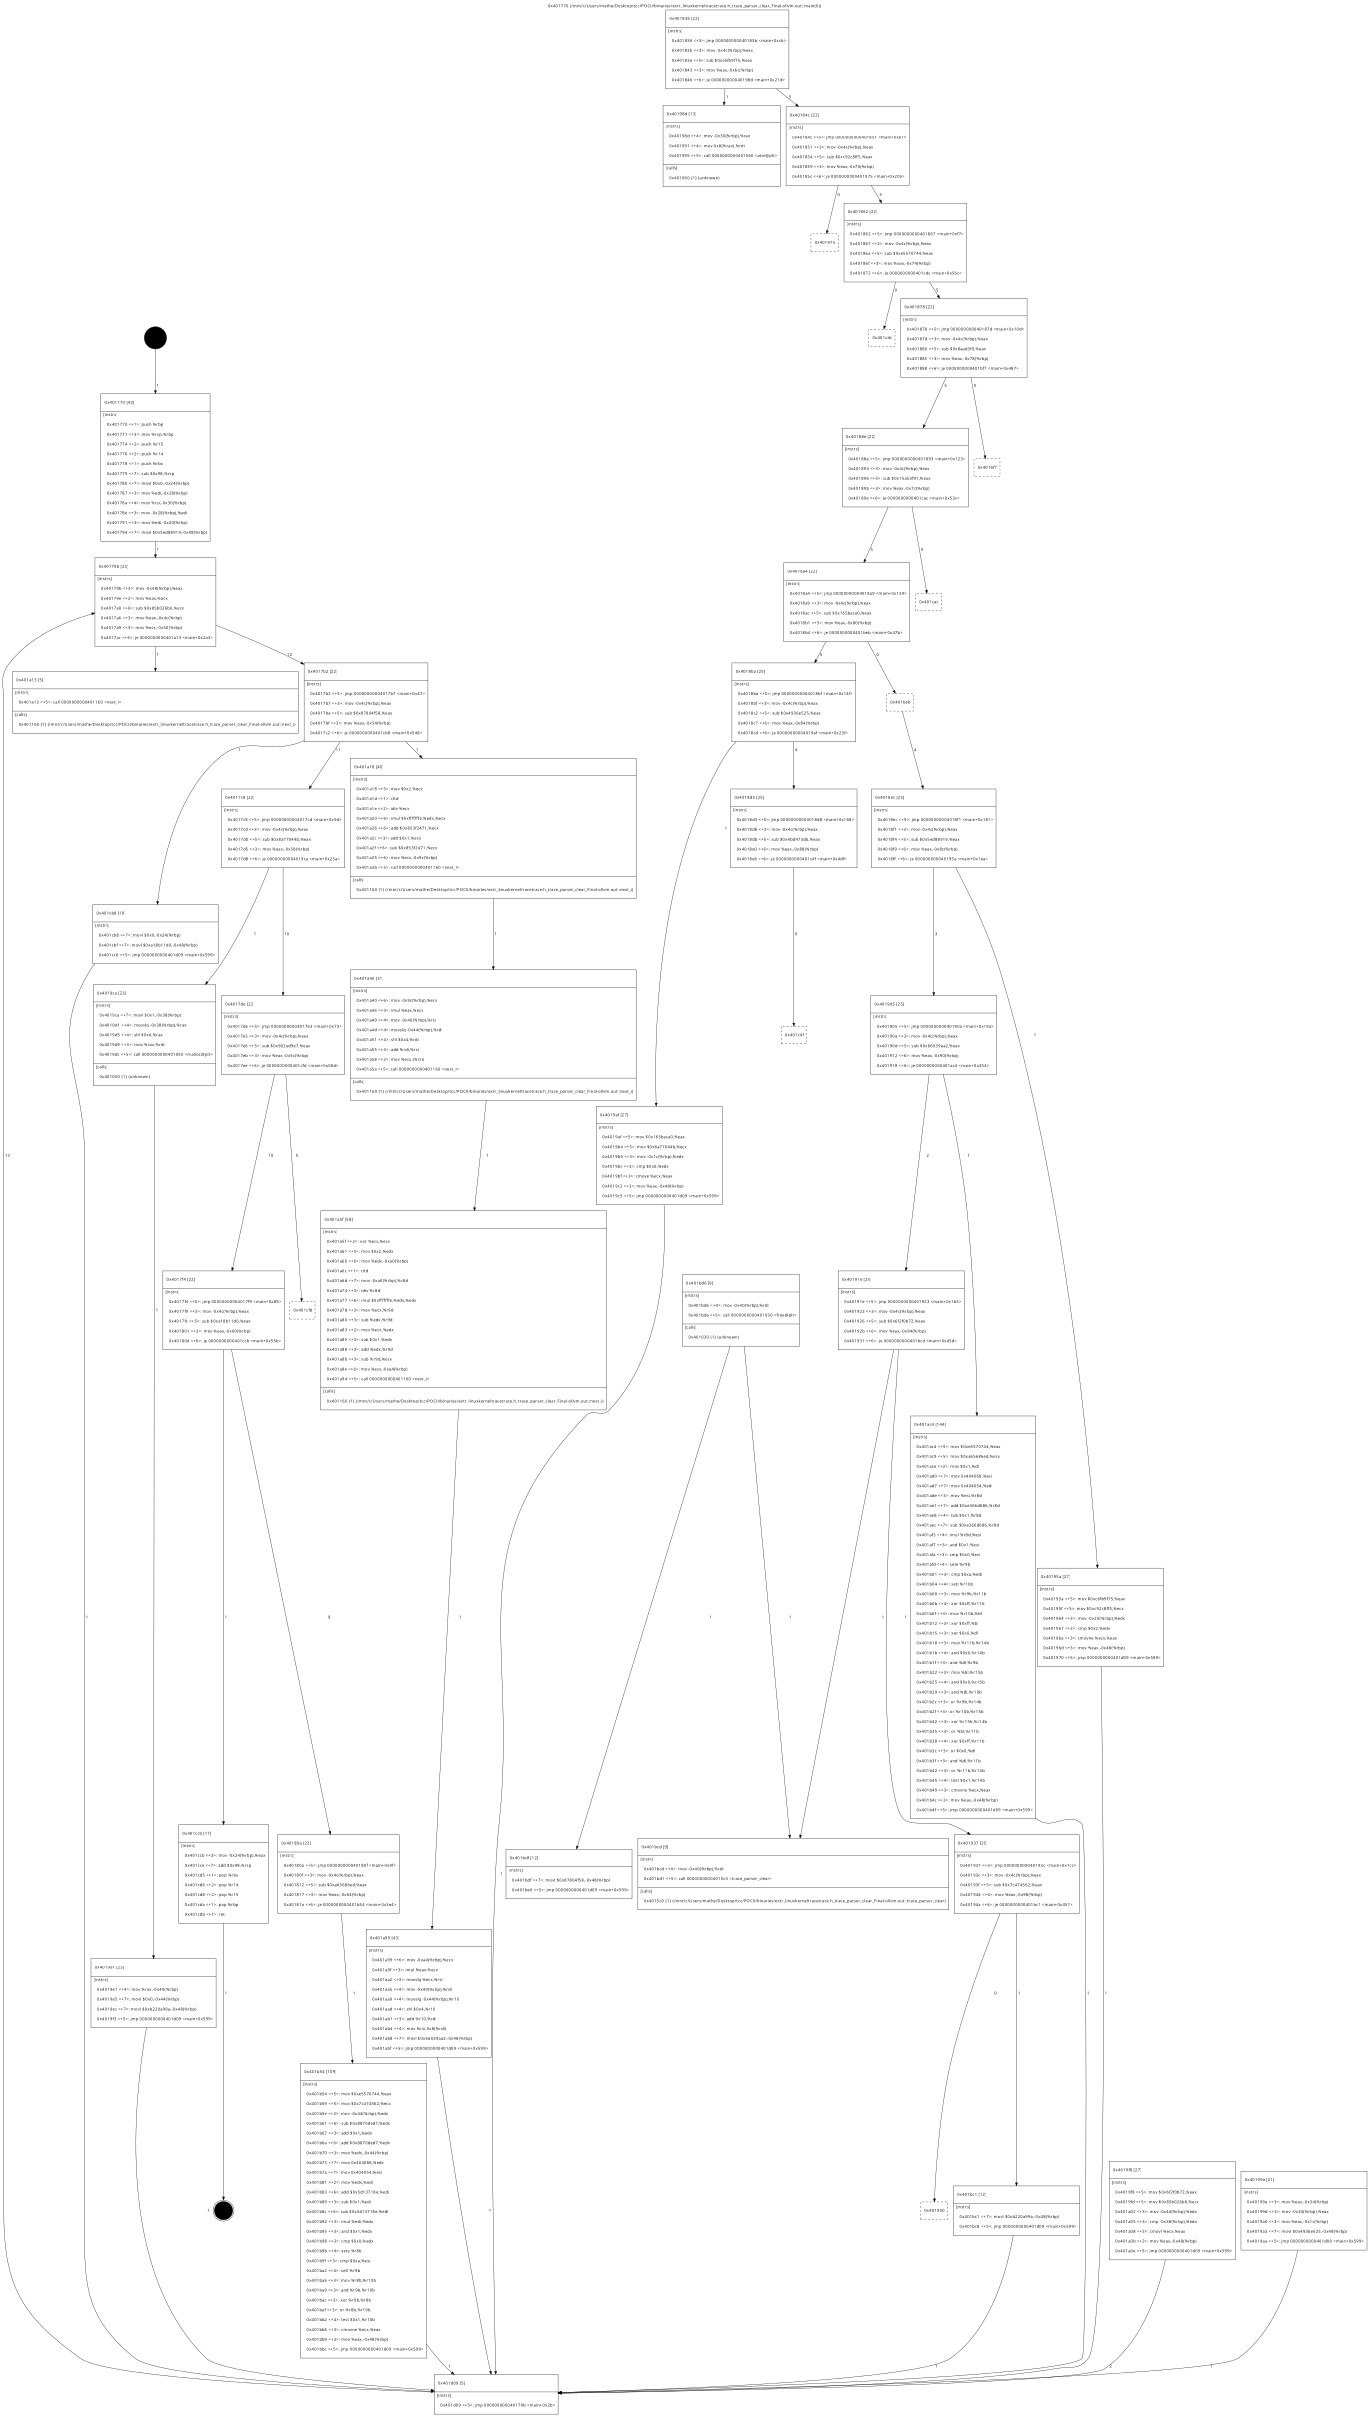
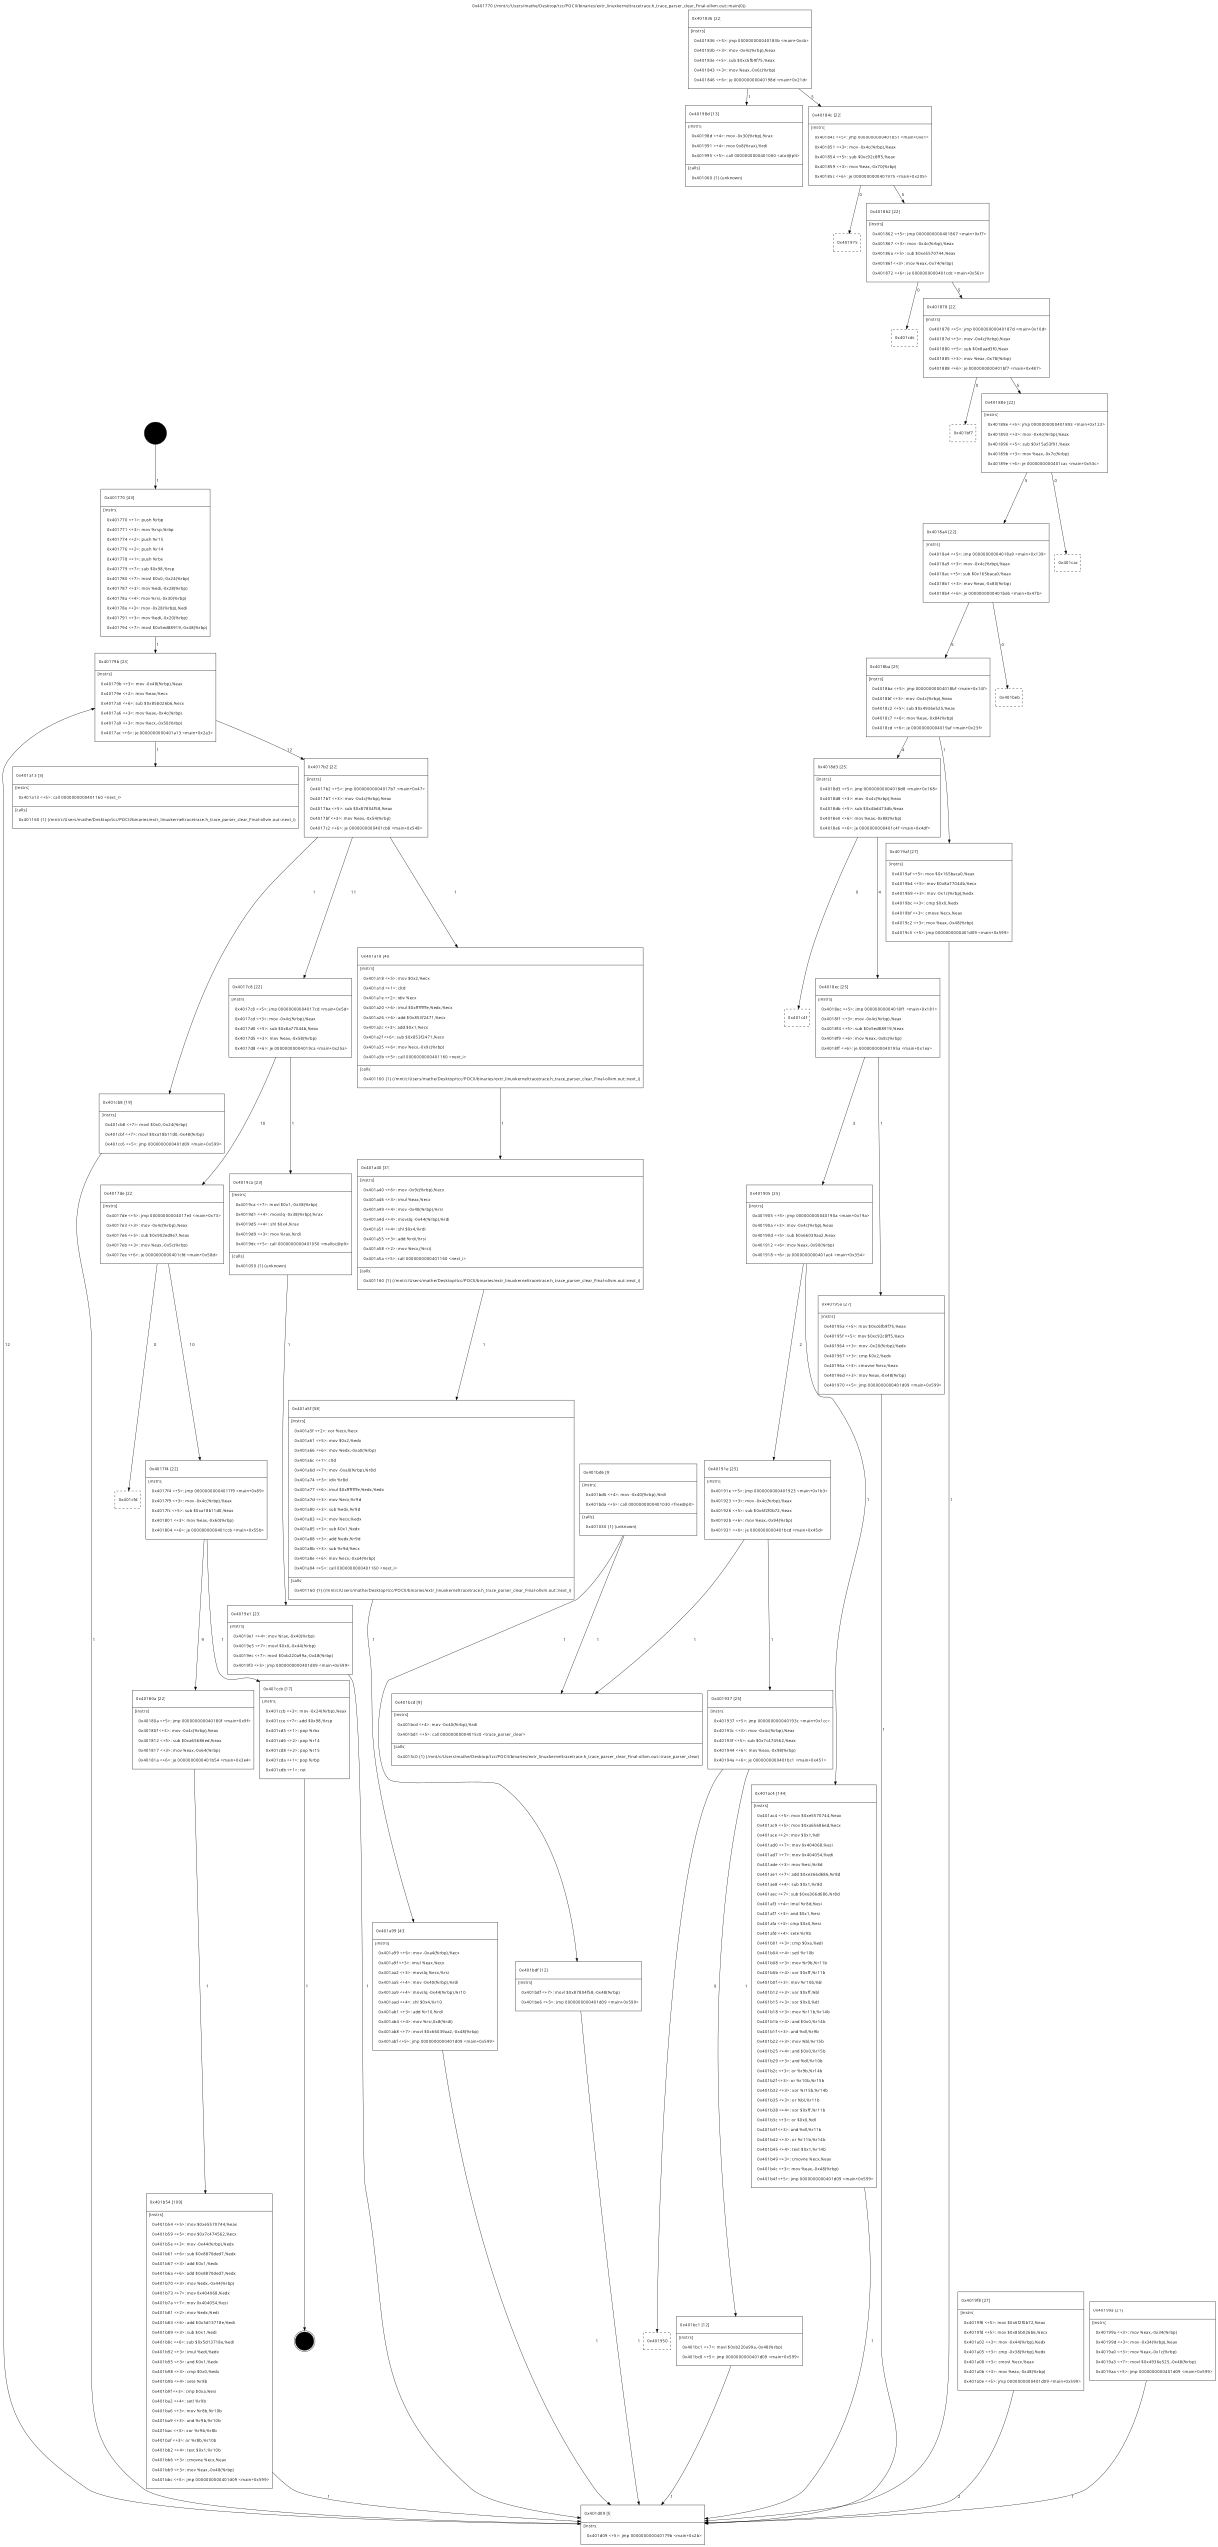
(912, 748) -> (877, 906)
none -> (607, 2257)
